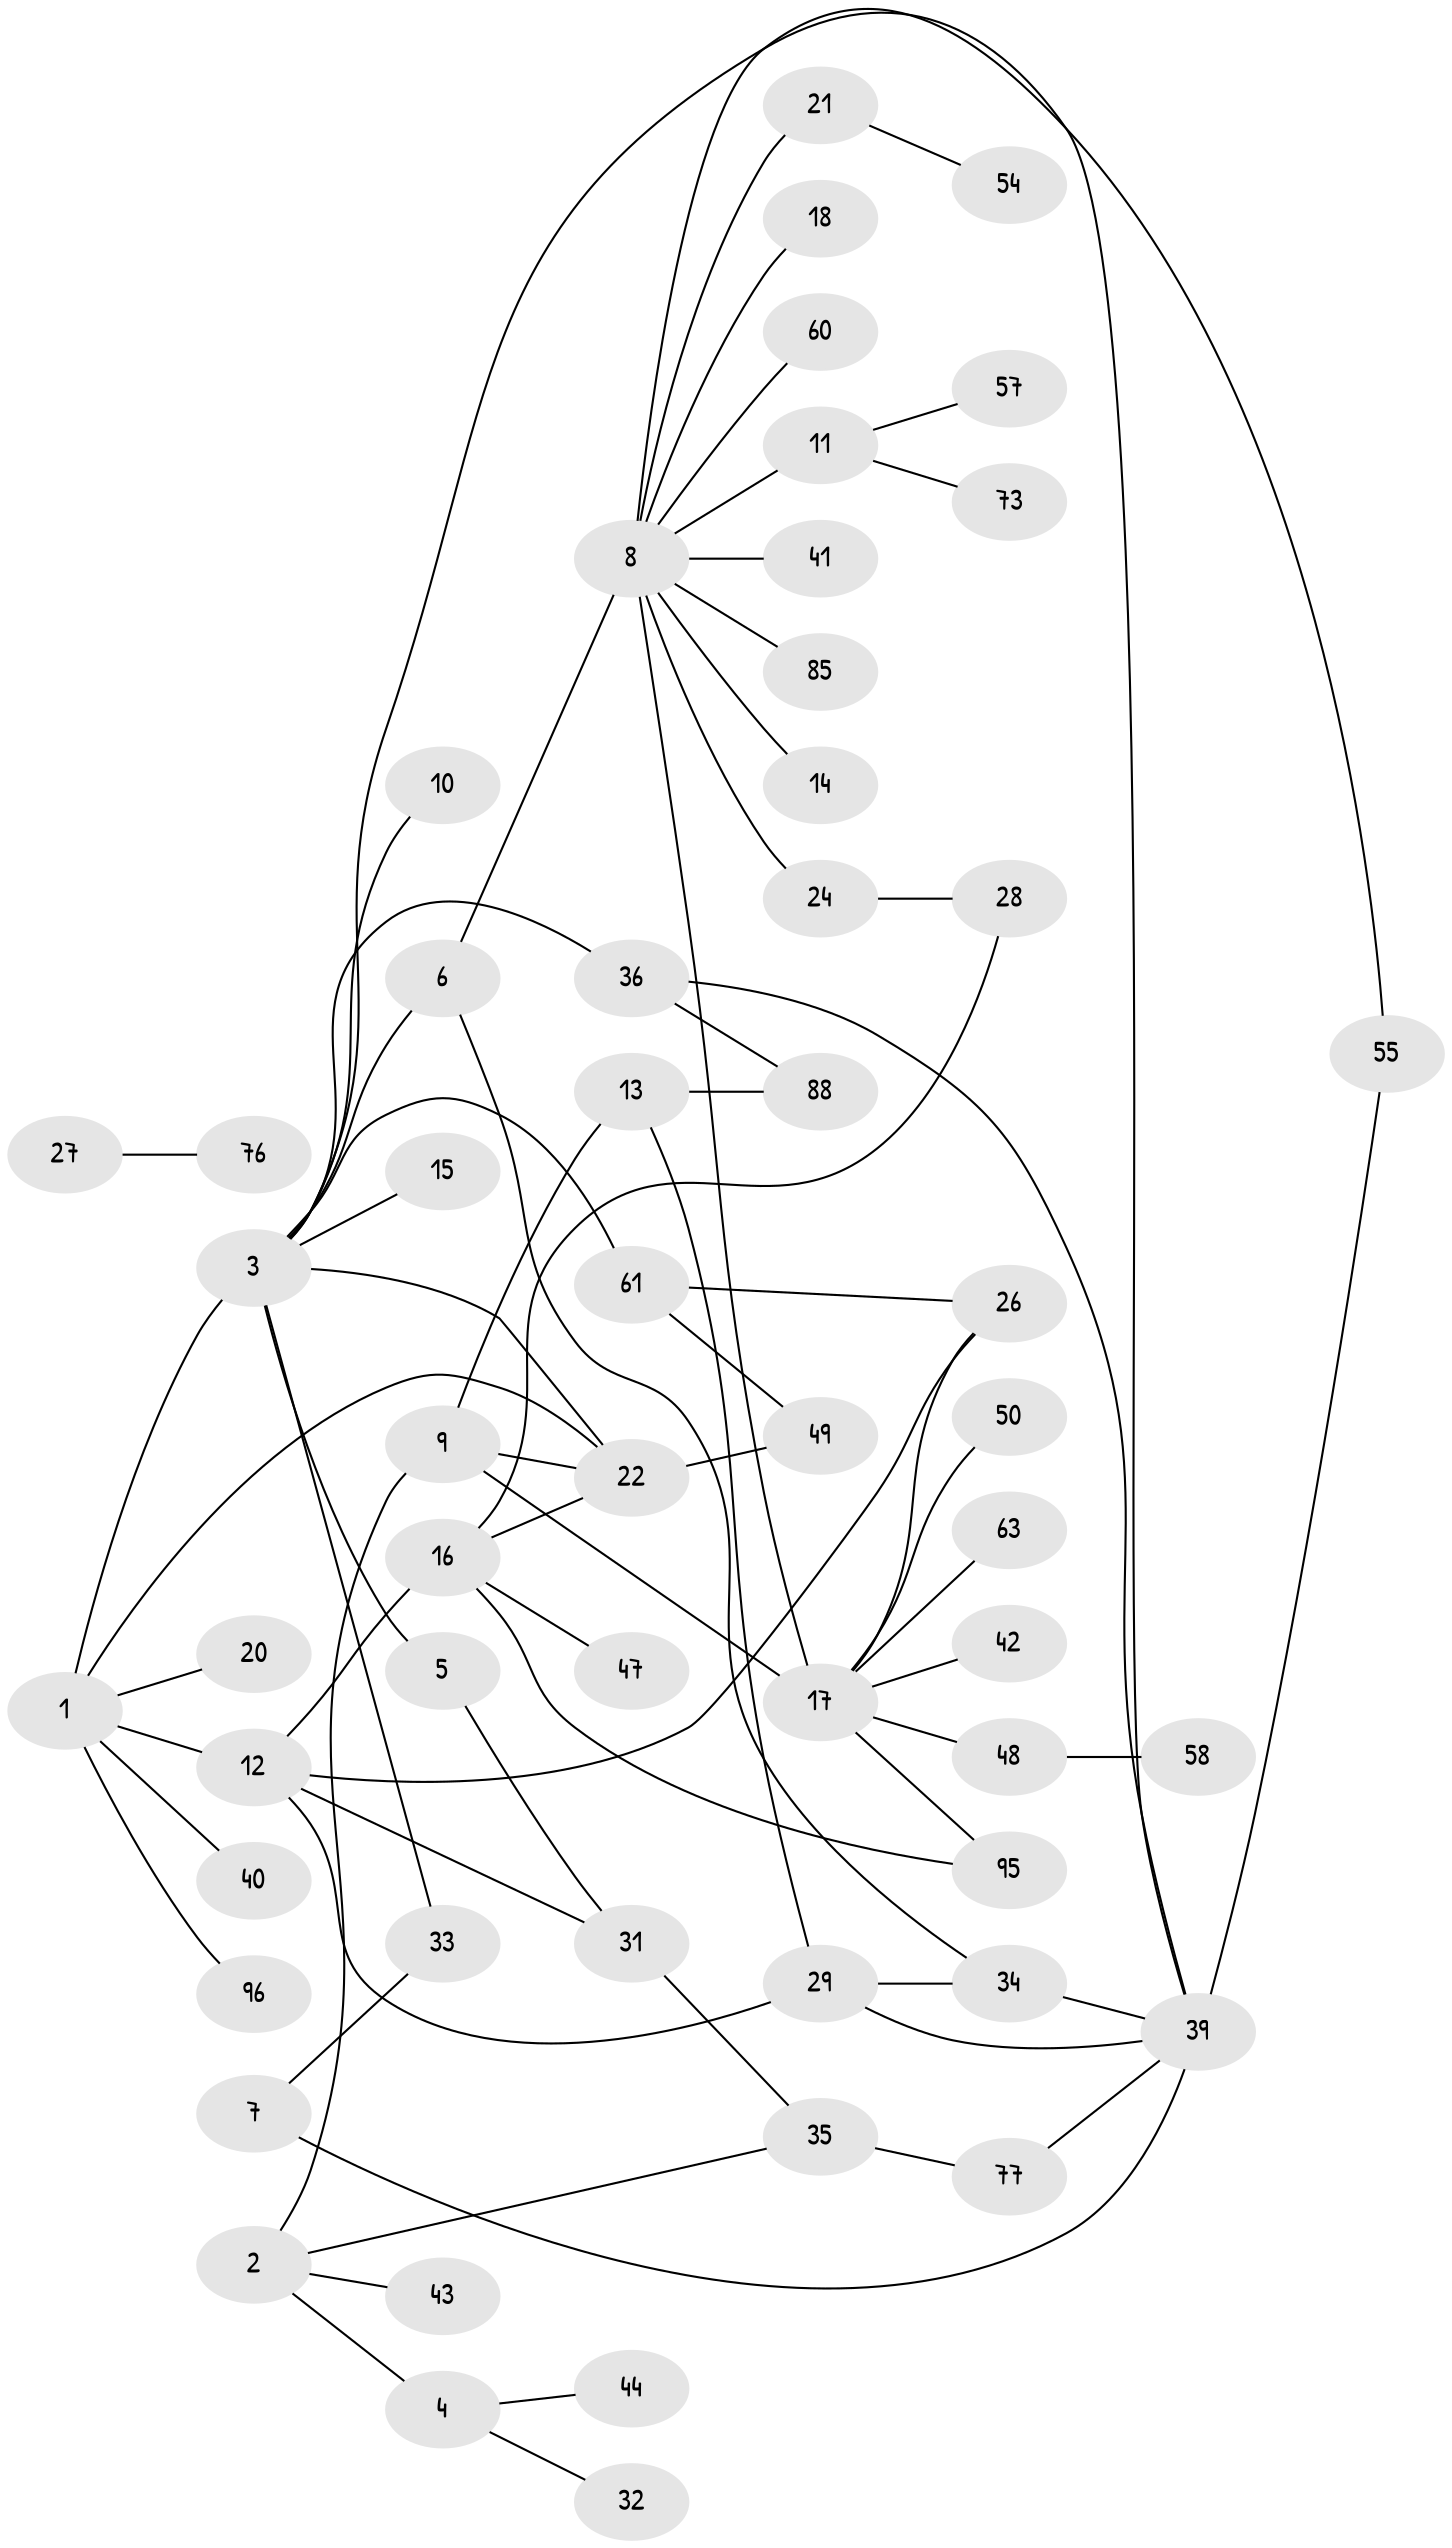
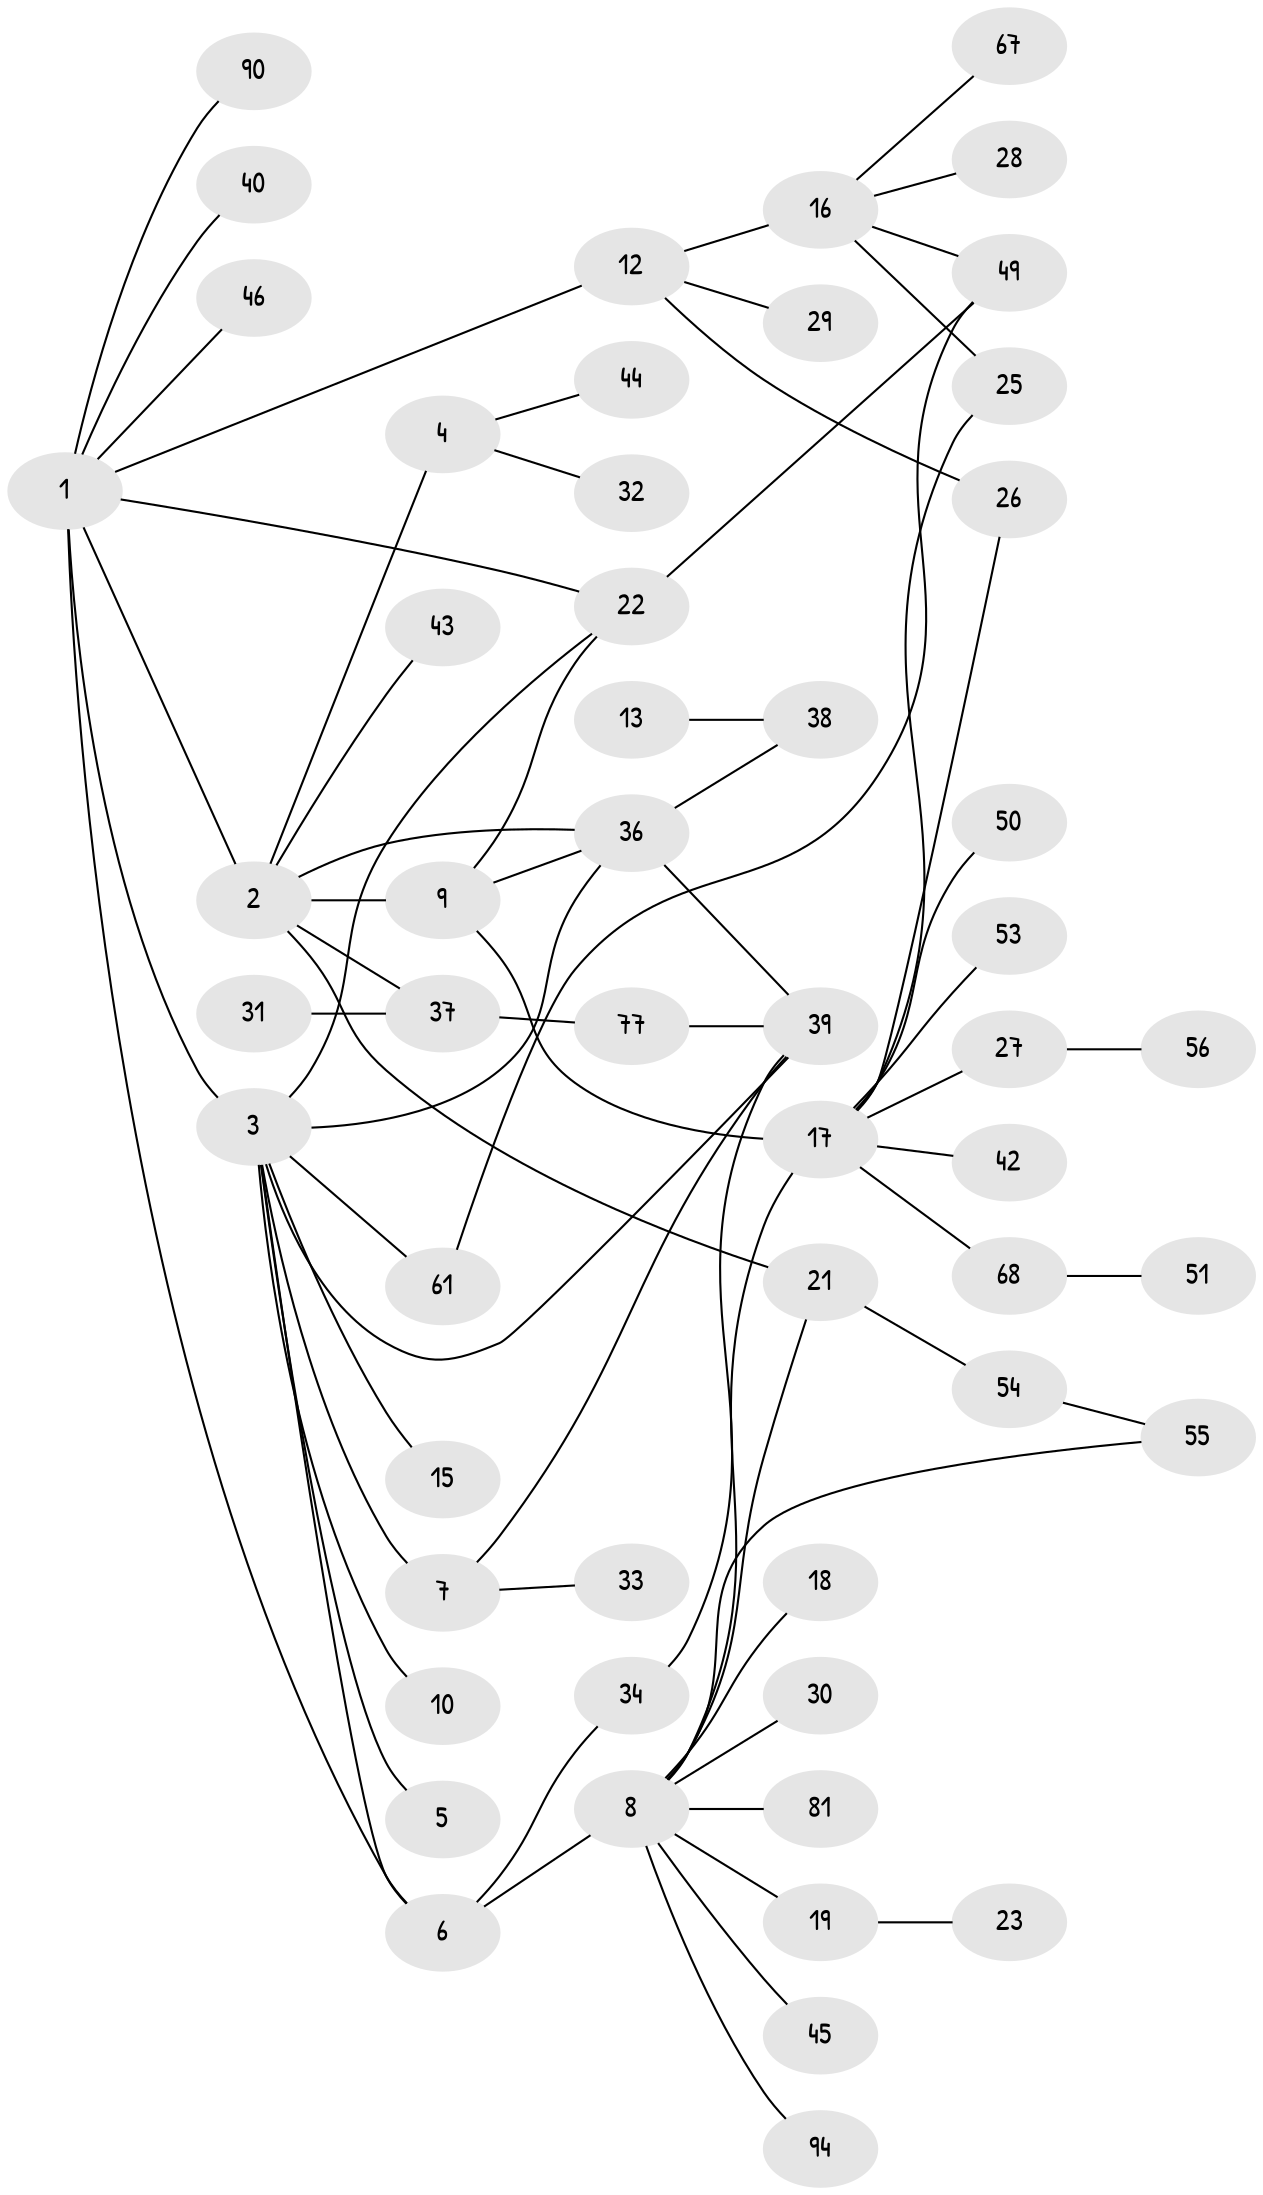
(821, 332) -> (821, 1696)
(1009, 389) -> none
(821, 445) -> (821, 1922)
(1009, 502) -> (1009, 1922)
(821, 559) -> (821, 1809)
(821, 672) -> (821, 2036)
none -> (160, 696)
(821, 785) -> (821, 2149)
none -> (433, 835)
(821, 899) -> none
(821, 1092) -> (821, 720)
none -> (915, 1094)
none -> (479, 1138)
(254, 1155) -> (1198, 1049)
none -> (158, 1238)
(520, 1261) -> (537, 867)
(821, 1294) -> none
(731, 1472) -> none
(530, 1521) -> (915, 241)
(1009, 1530) -> (1009, 936)
(1306, 1545) -> (1104, 1413)
(340, 1576) -> (314, 1372)
(254, 1654) -> (254, 71)
(632, 1671) -> (1009, 46)
(1009, 1757) -> (1009, 1276)
(1198, 1757) -> (1198, 1276)
(530, 1811) -> none
(443, 1856) -> none
(1009, 1870) -> (1009, 386)
(915, 1984) -> none
(254, 1994) -> (254, 298)
(1001, 2047) -> none
(821, 2137) -> (443, 1014)
